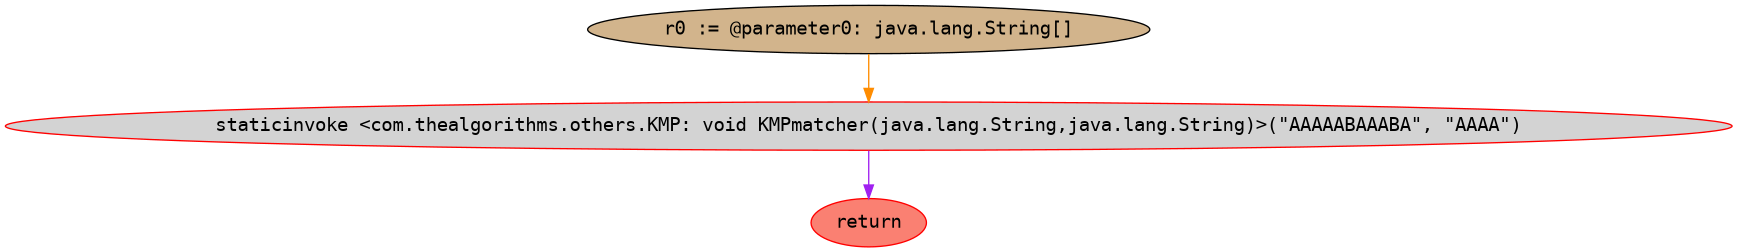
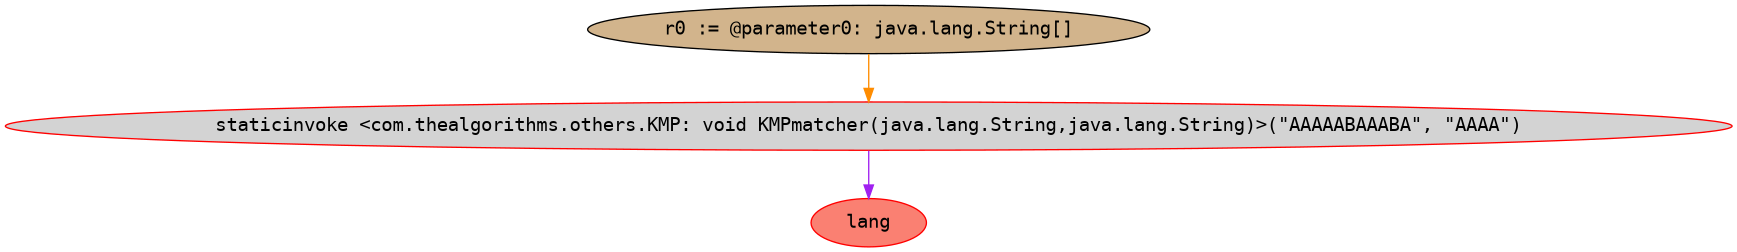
(869, 223) -> (869, 223)
